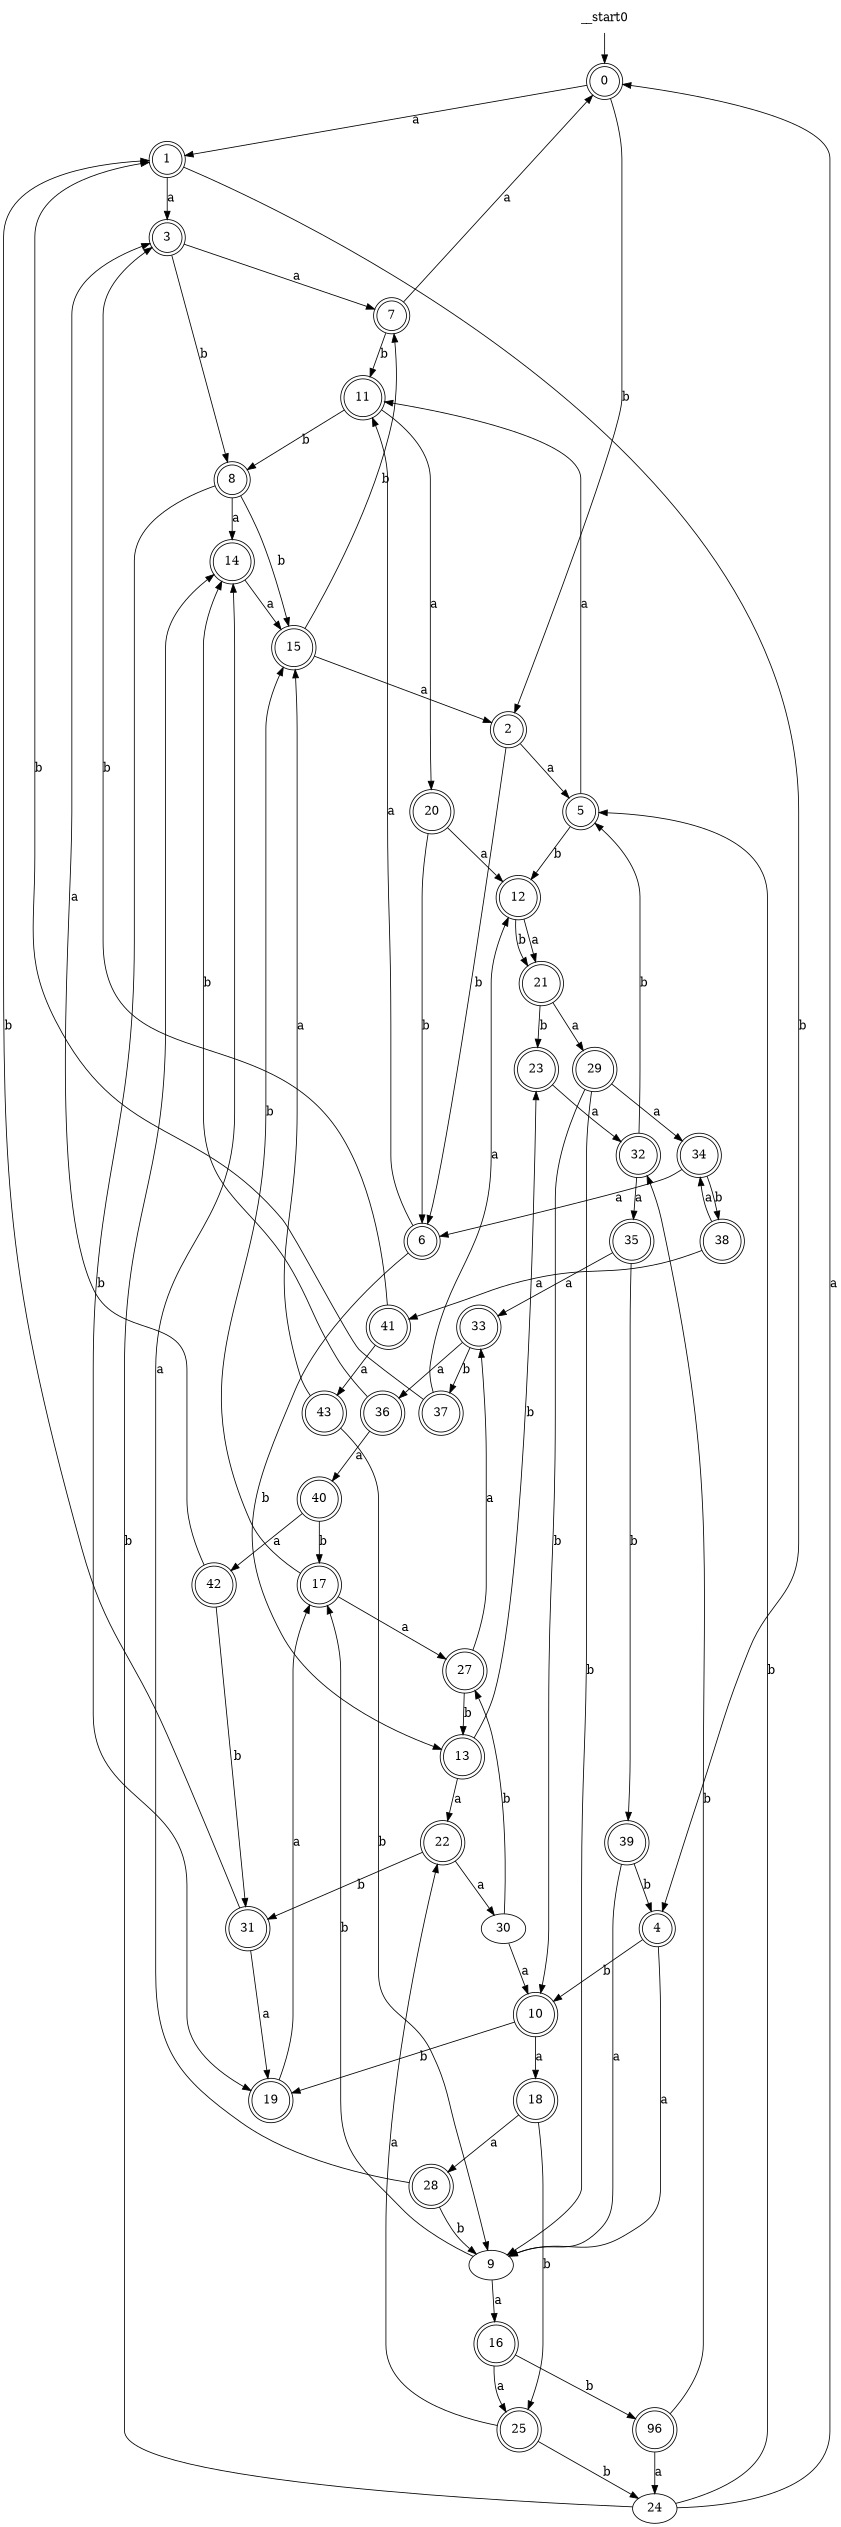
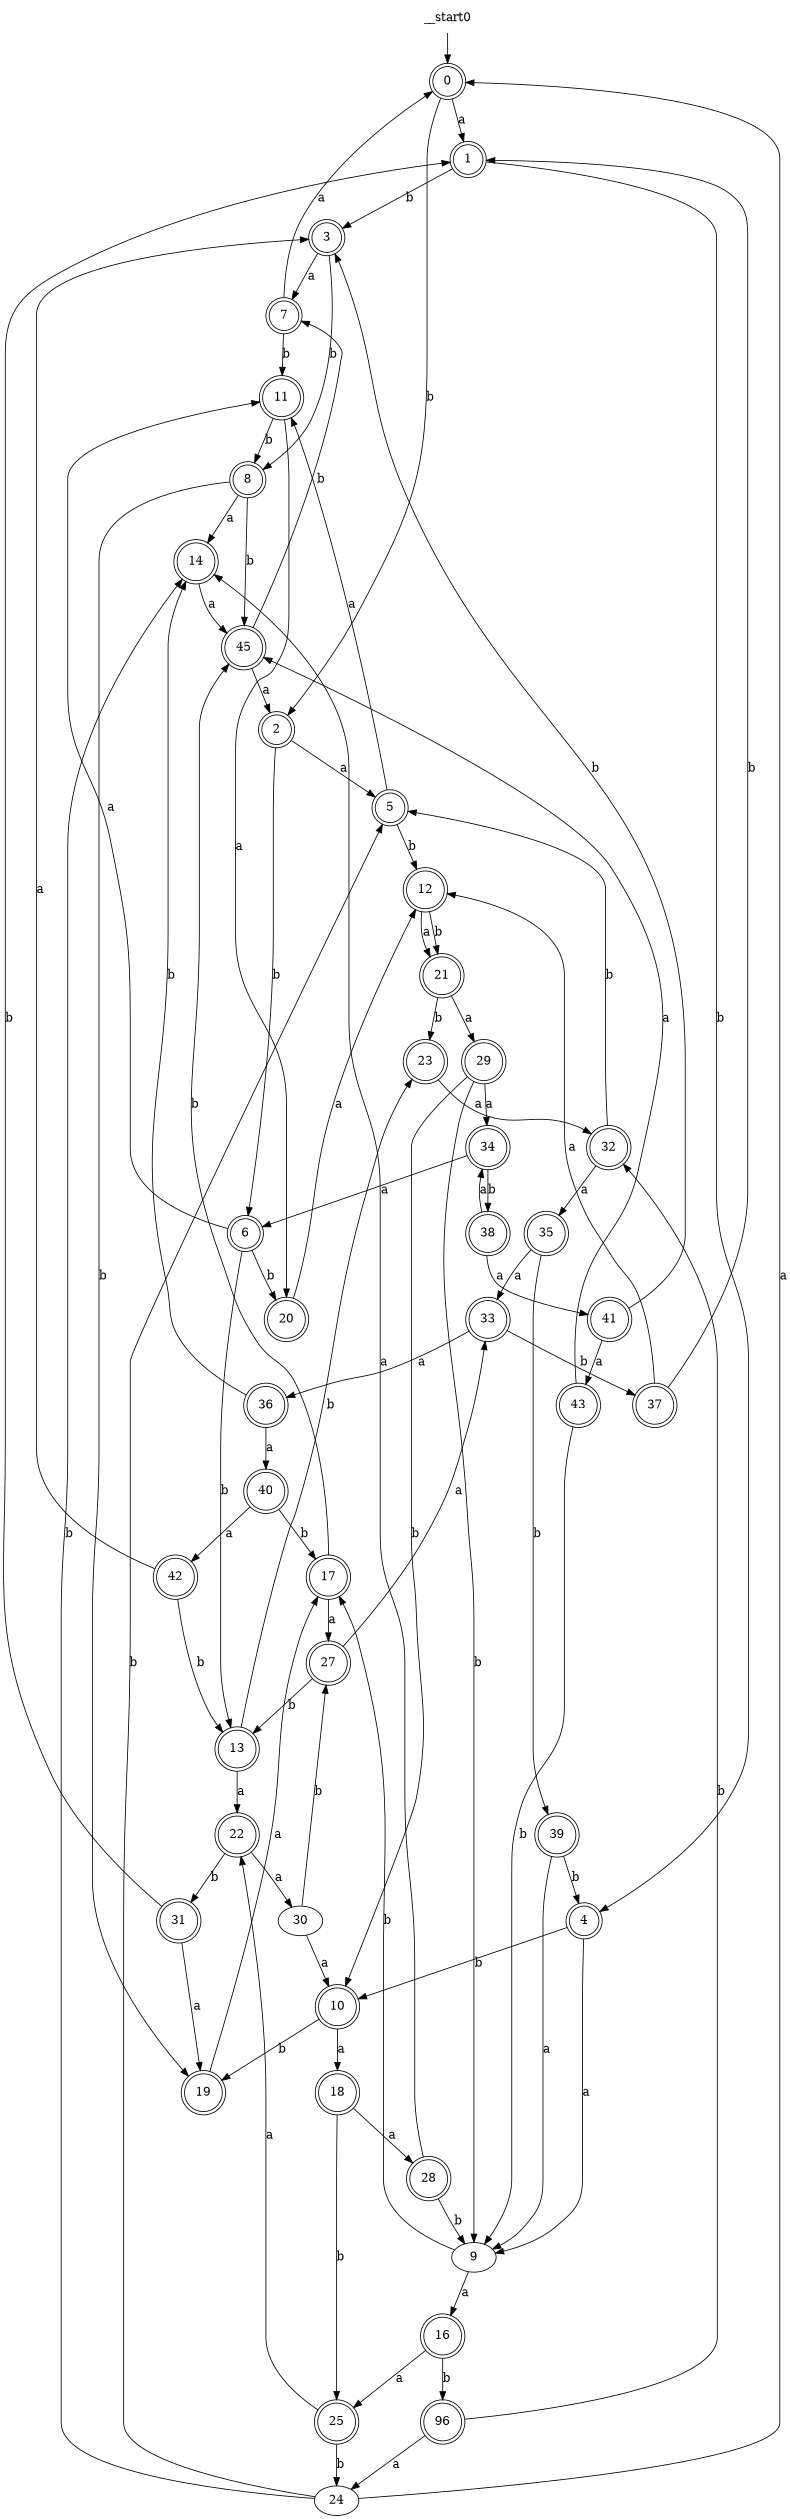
(171, 199) -> (410, 199)
(294, 648) -> (244, 648)
(422, 1024) -> (262, 1272)
(231, 1753) -> (191, 1664)
